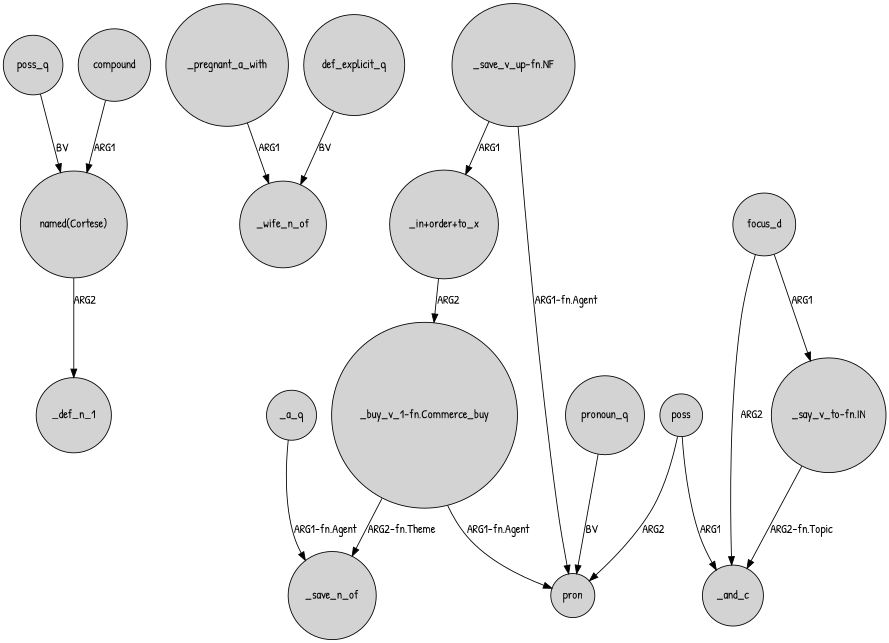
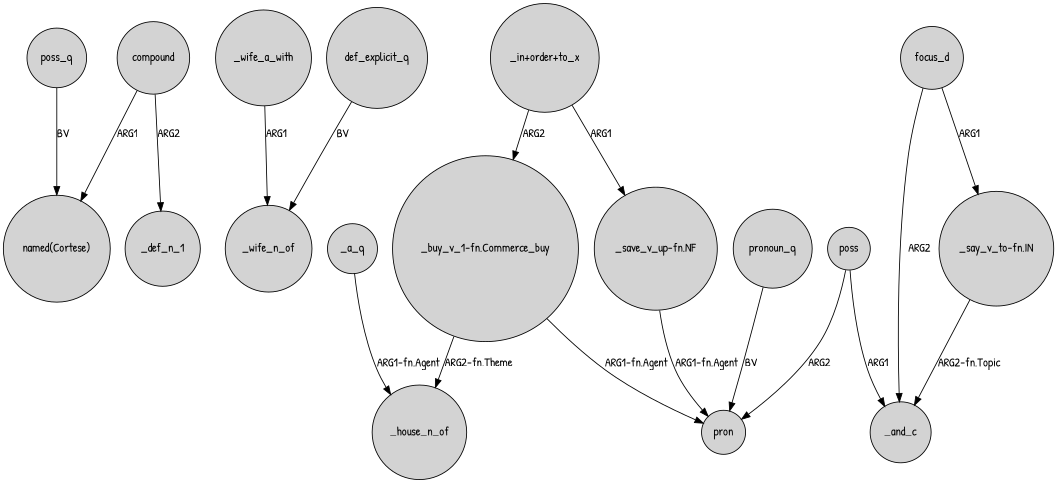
(227, 65) -> (264, 58)
(479, 144) -> (596, 147)
(74, 323) -> (158, 148)
(332, 596) -> (419, 432)
